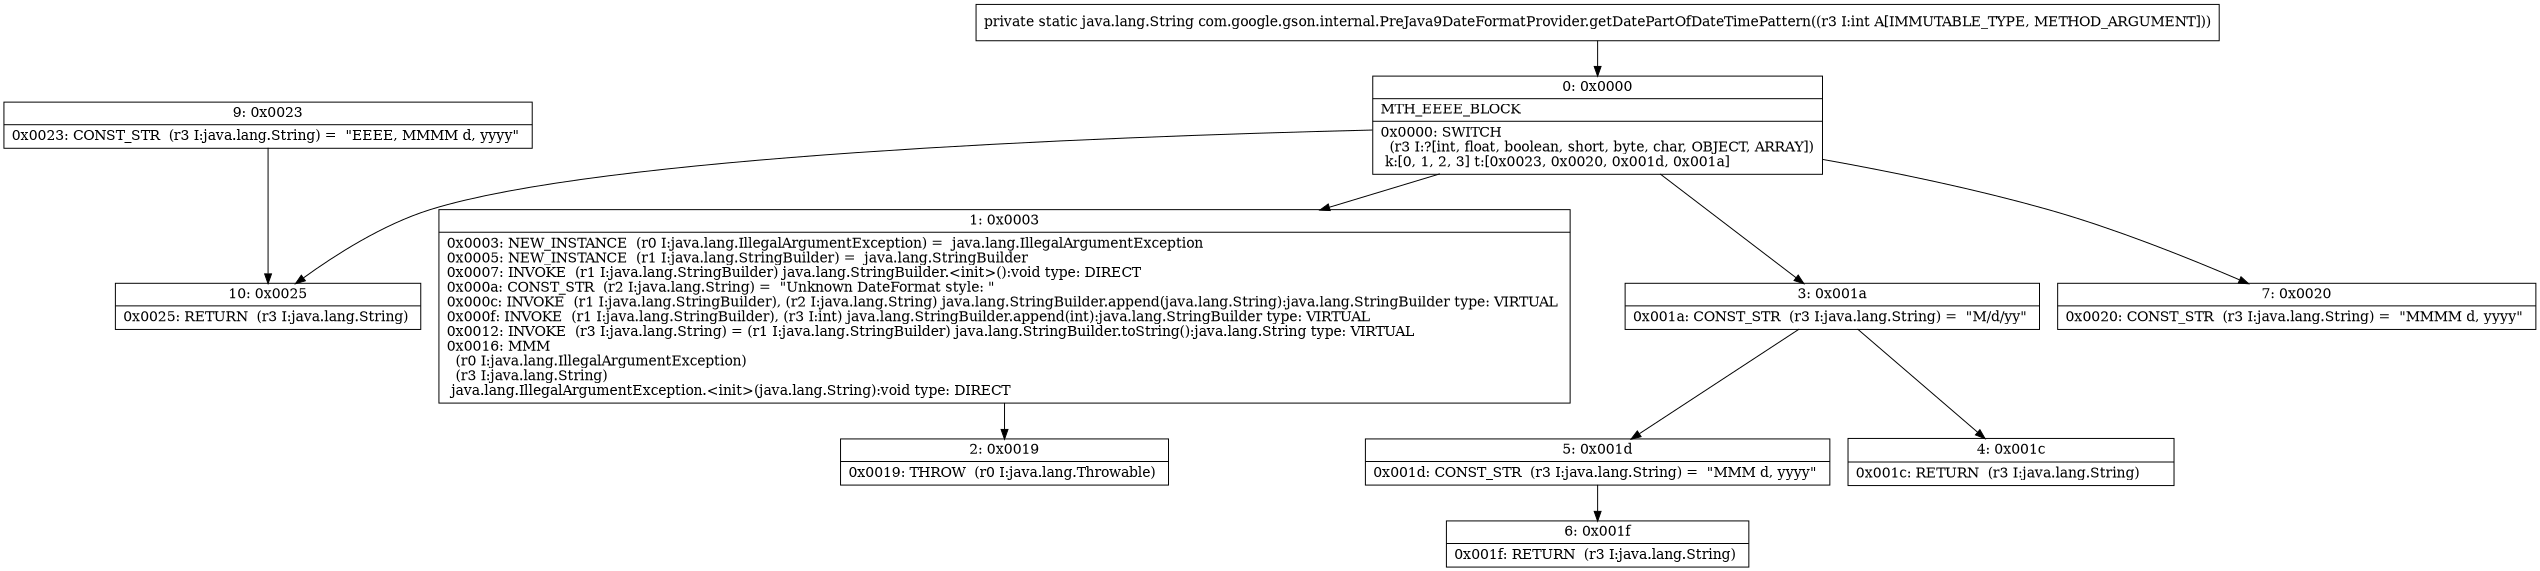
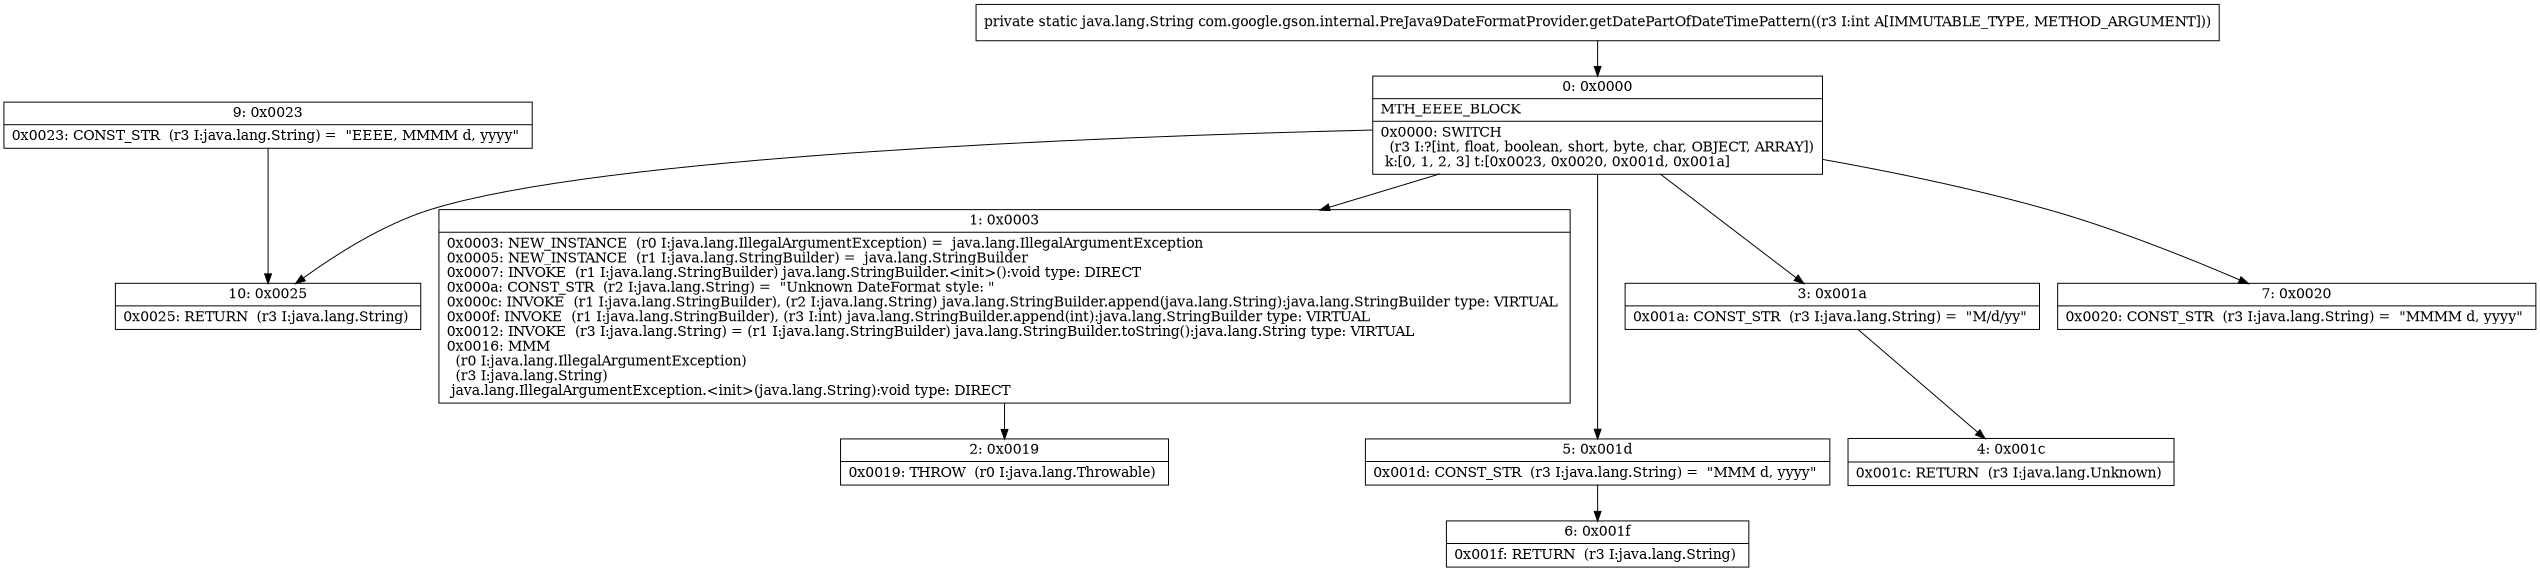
(1719, 381) -> (1598, 302)
(2000, 473) -> (2011, 473)
